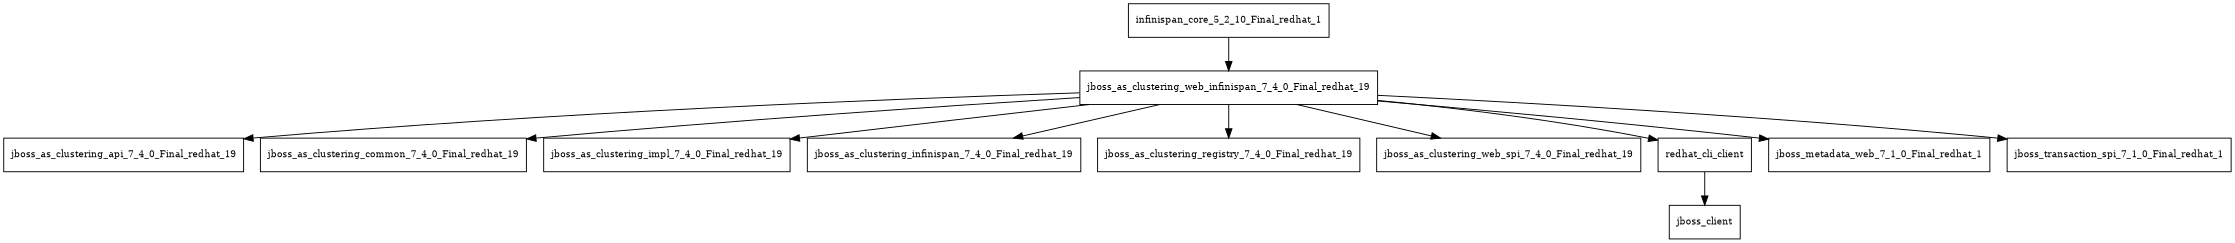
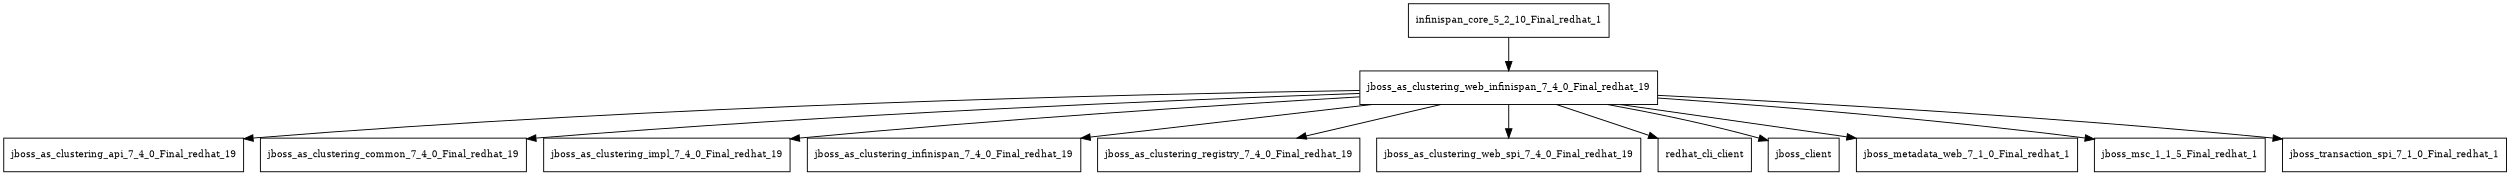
none -> (2180, 155)
(1705, 184) -> (1684, 120)
